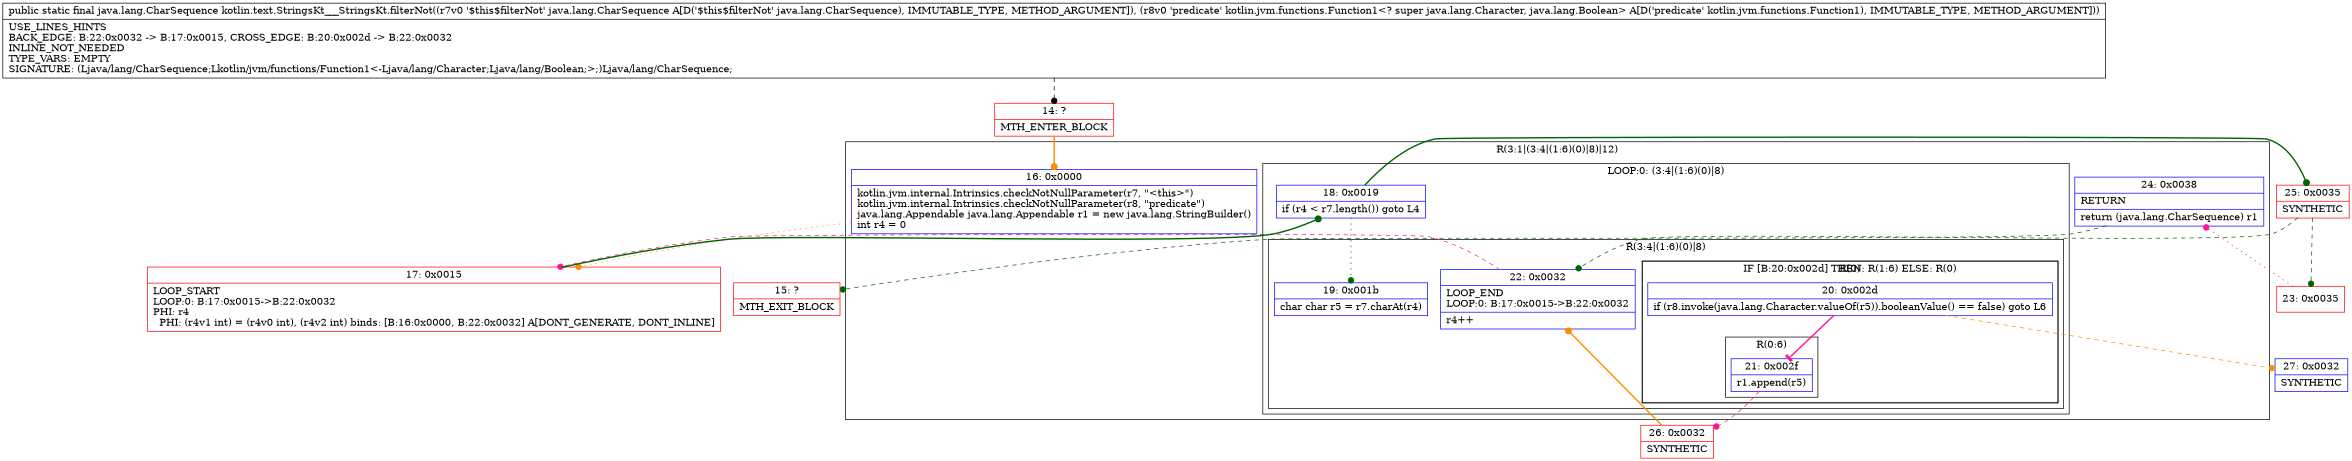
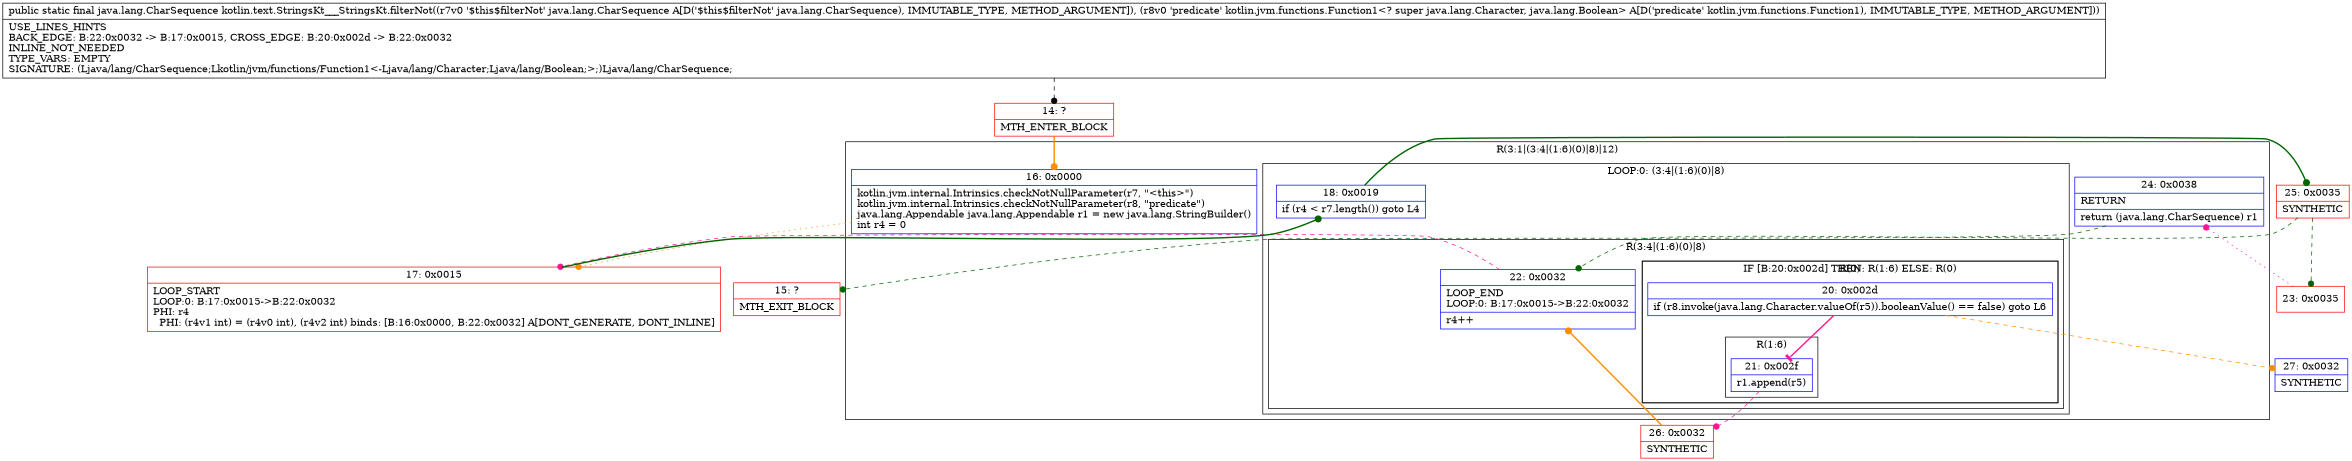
(1351, 299) -> none
(1772, 345) -> (1772, 345)
